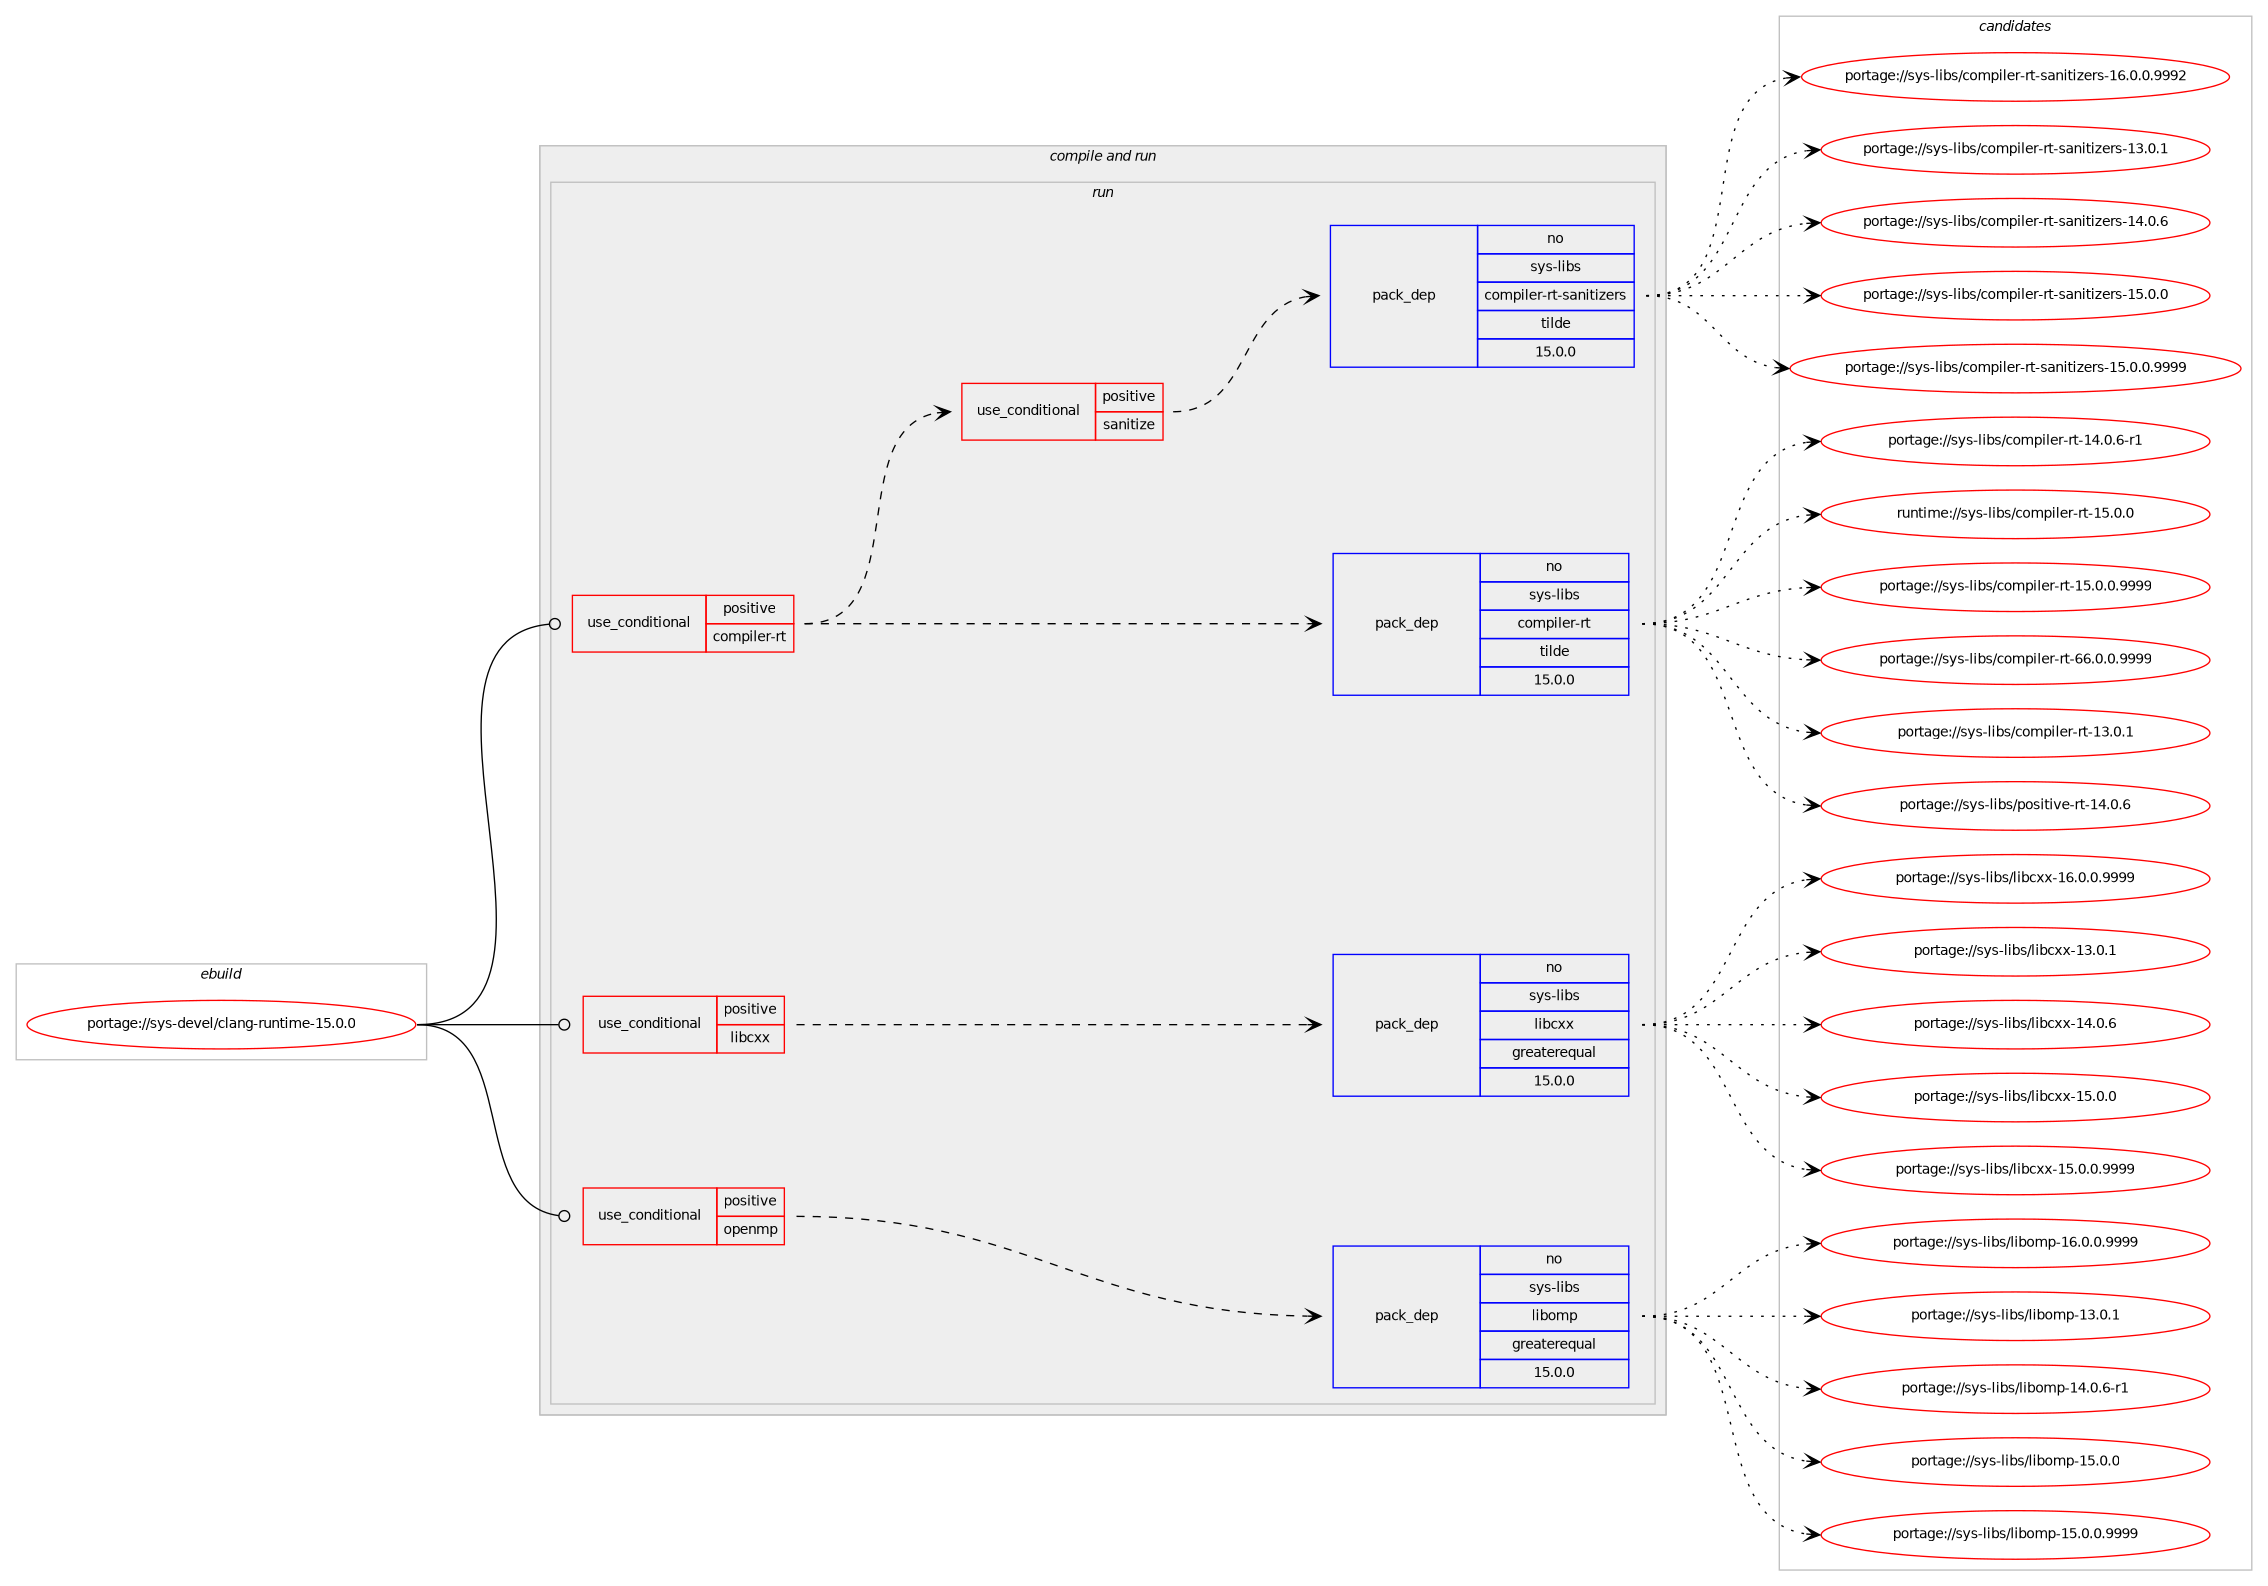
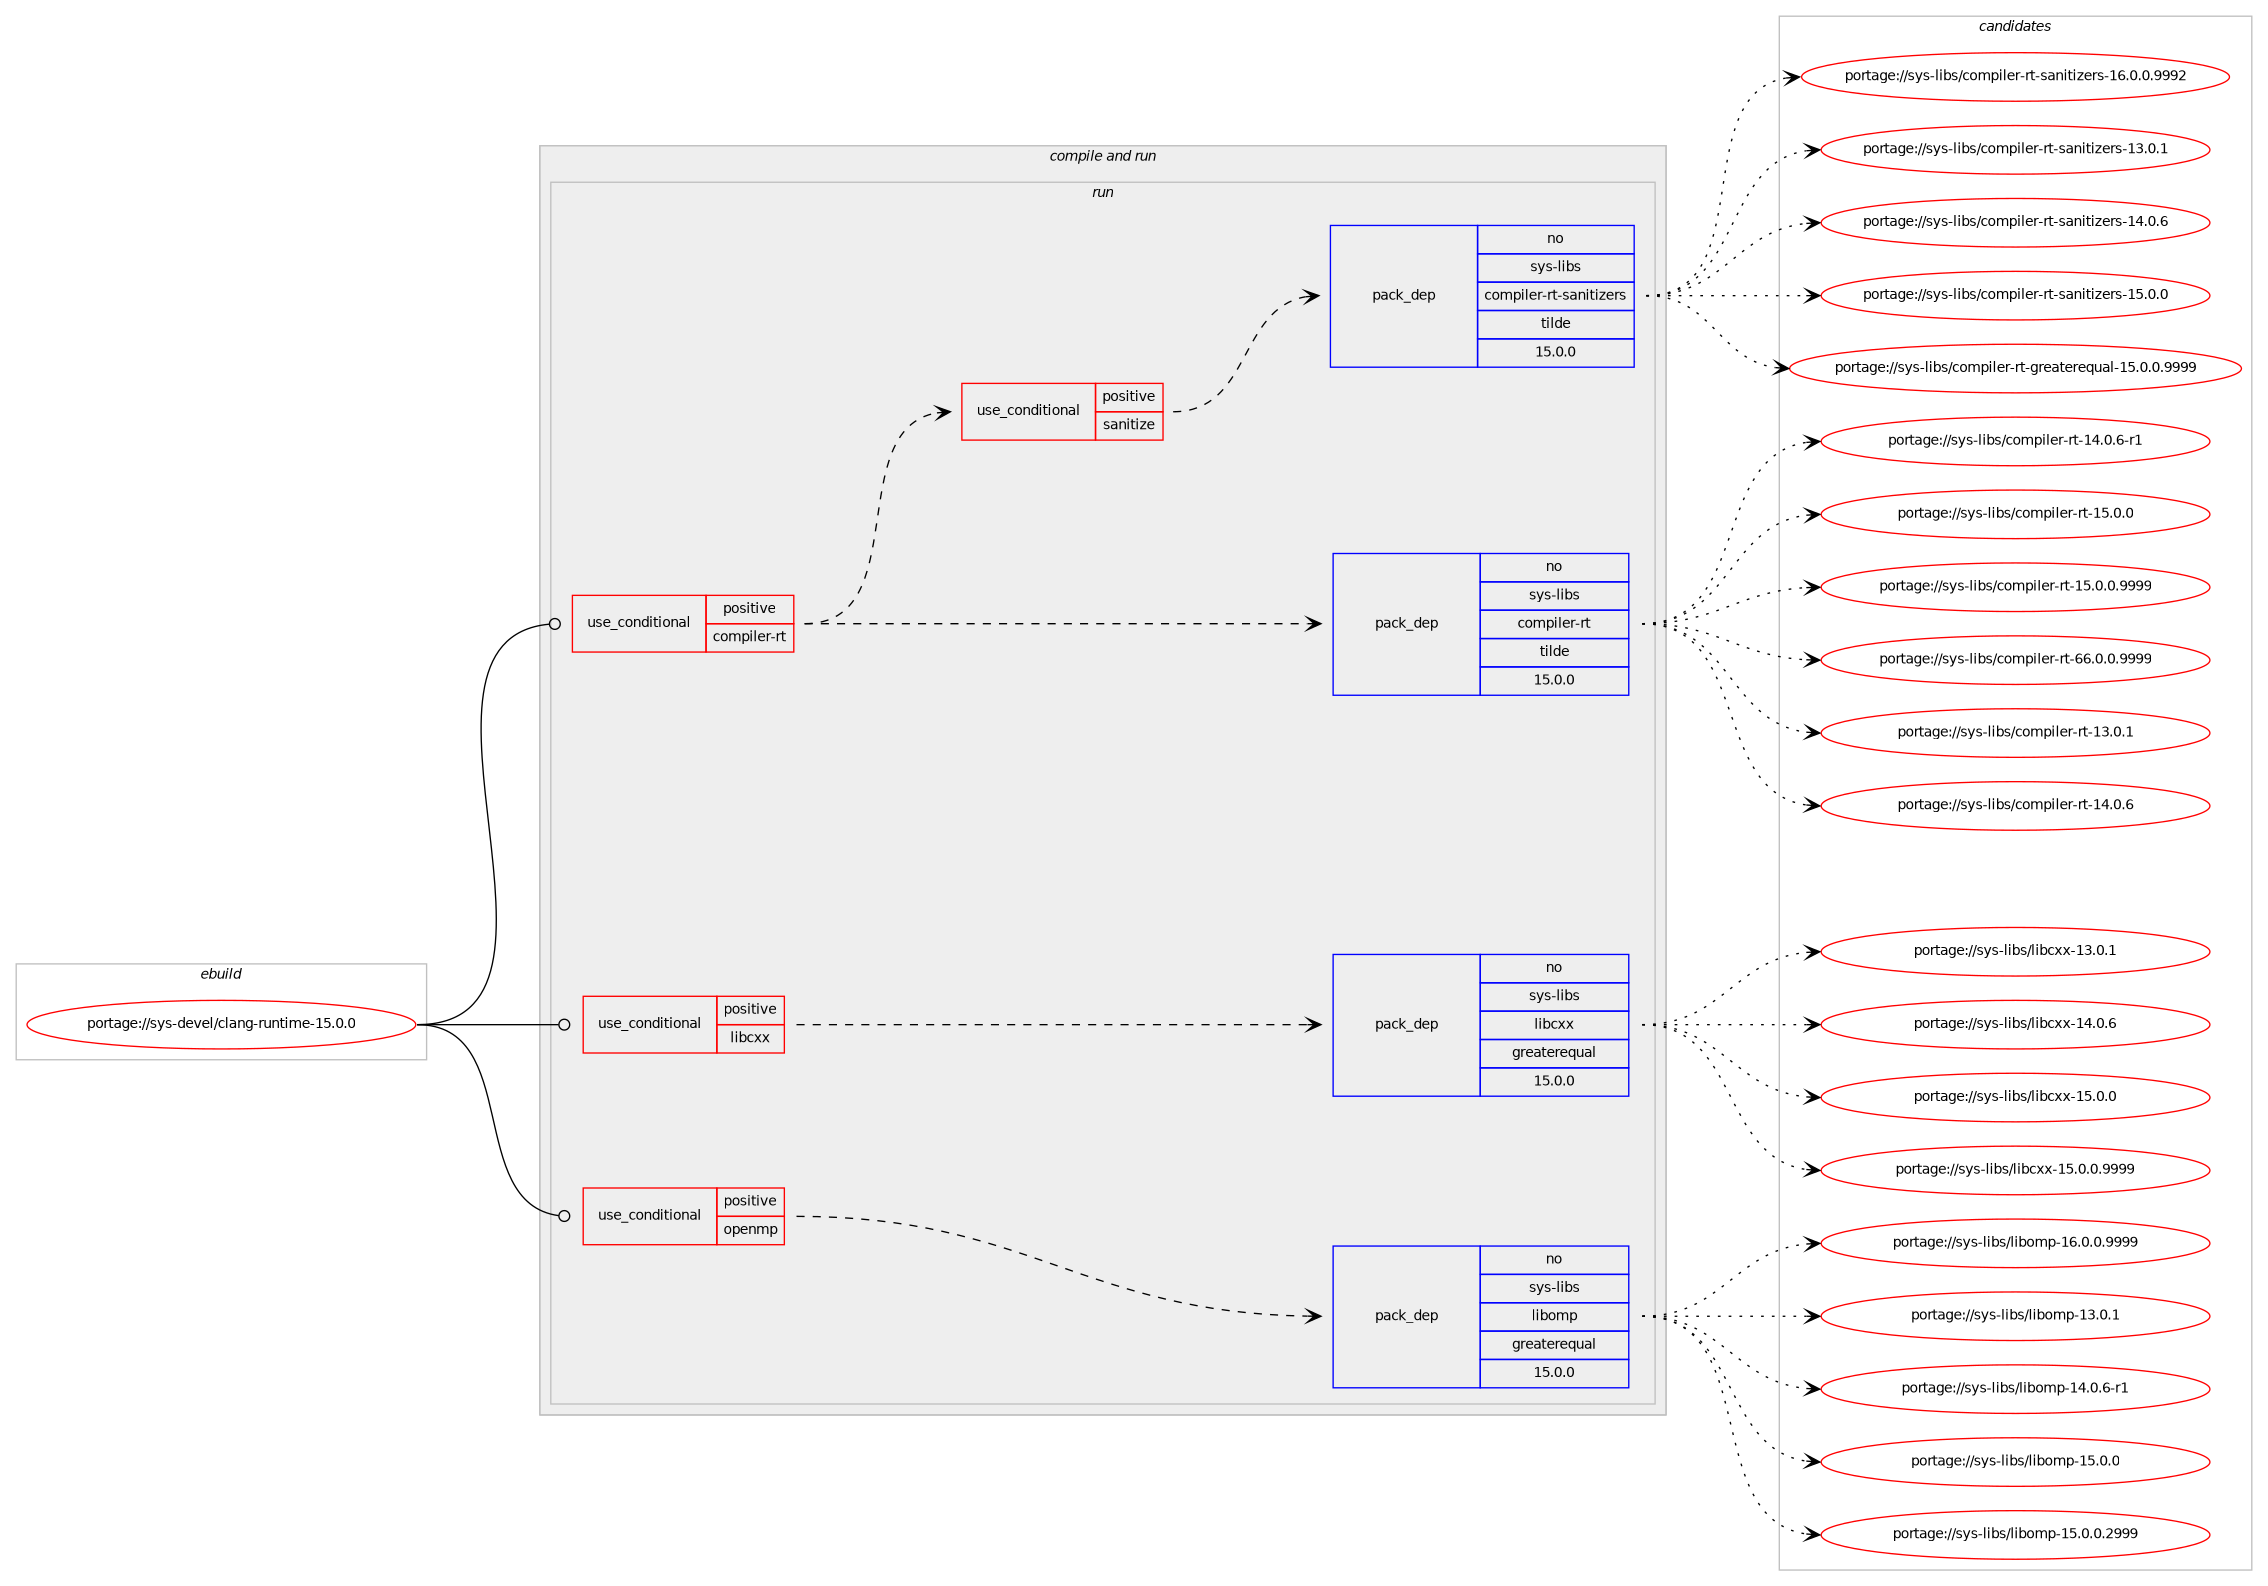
(2016, 369) -> (2016, 369)
(2016, 514) -> (2016, 514)
(2016, 806) -> (2016, 806)
(2016, 879) -> none
(2016, 1535) -> (2016, 1535)
